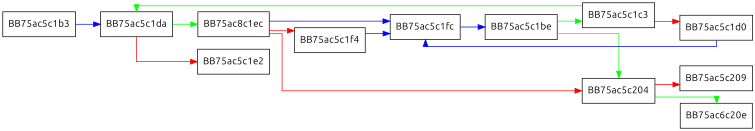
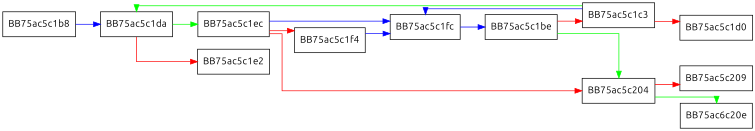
(566, 21) -> (566, 21)
(39, 24) -> (39, 24)
(234, 24) -> (234, 24)
(574, 46) -> (504, 9)
